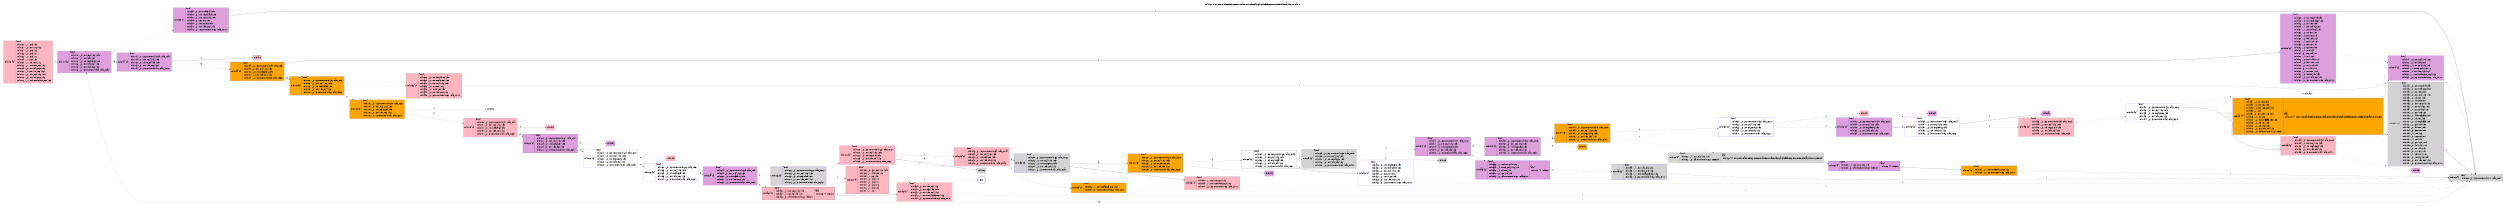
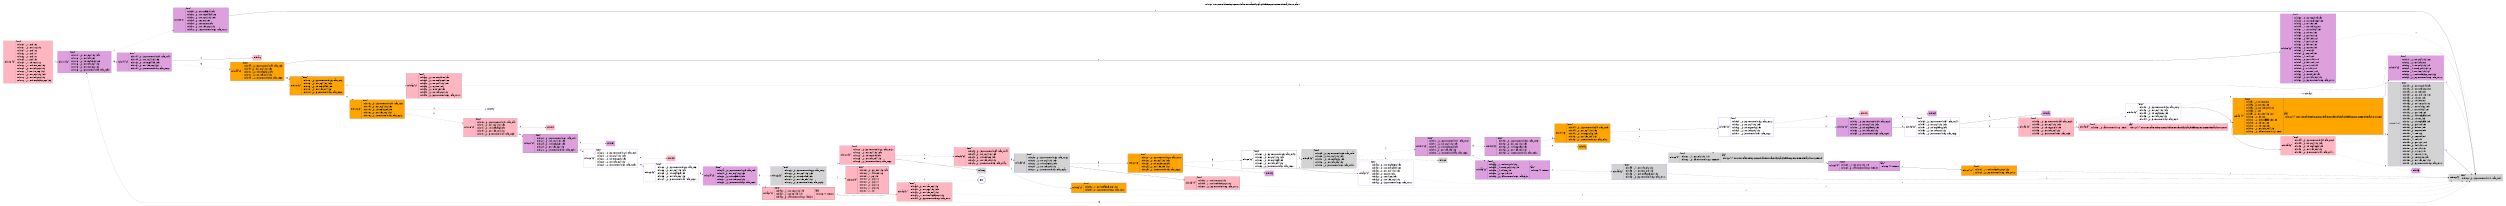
(2361, 58) -> (2450, 56)
none -> (2153, 127)
